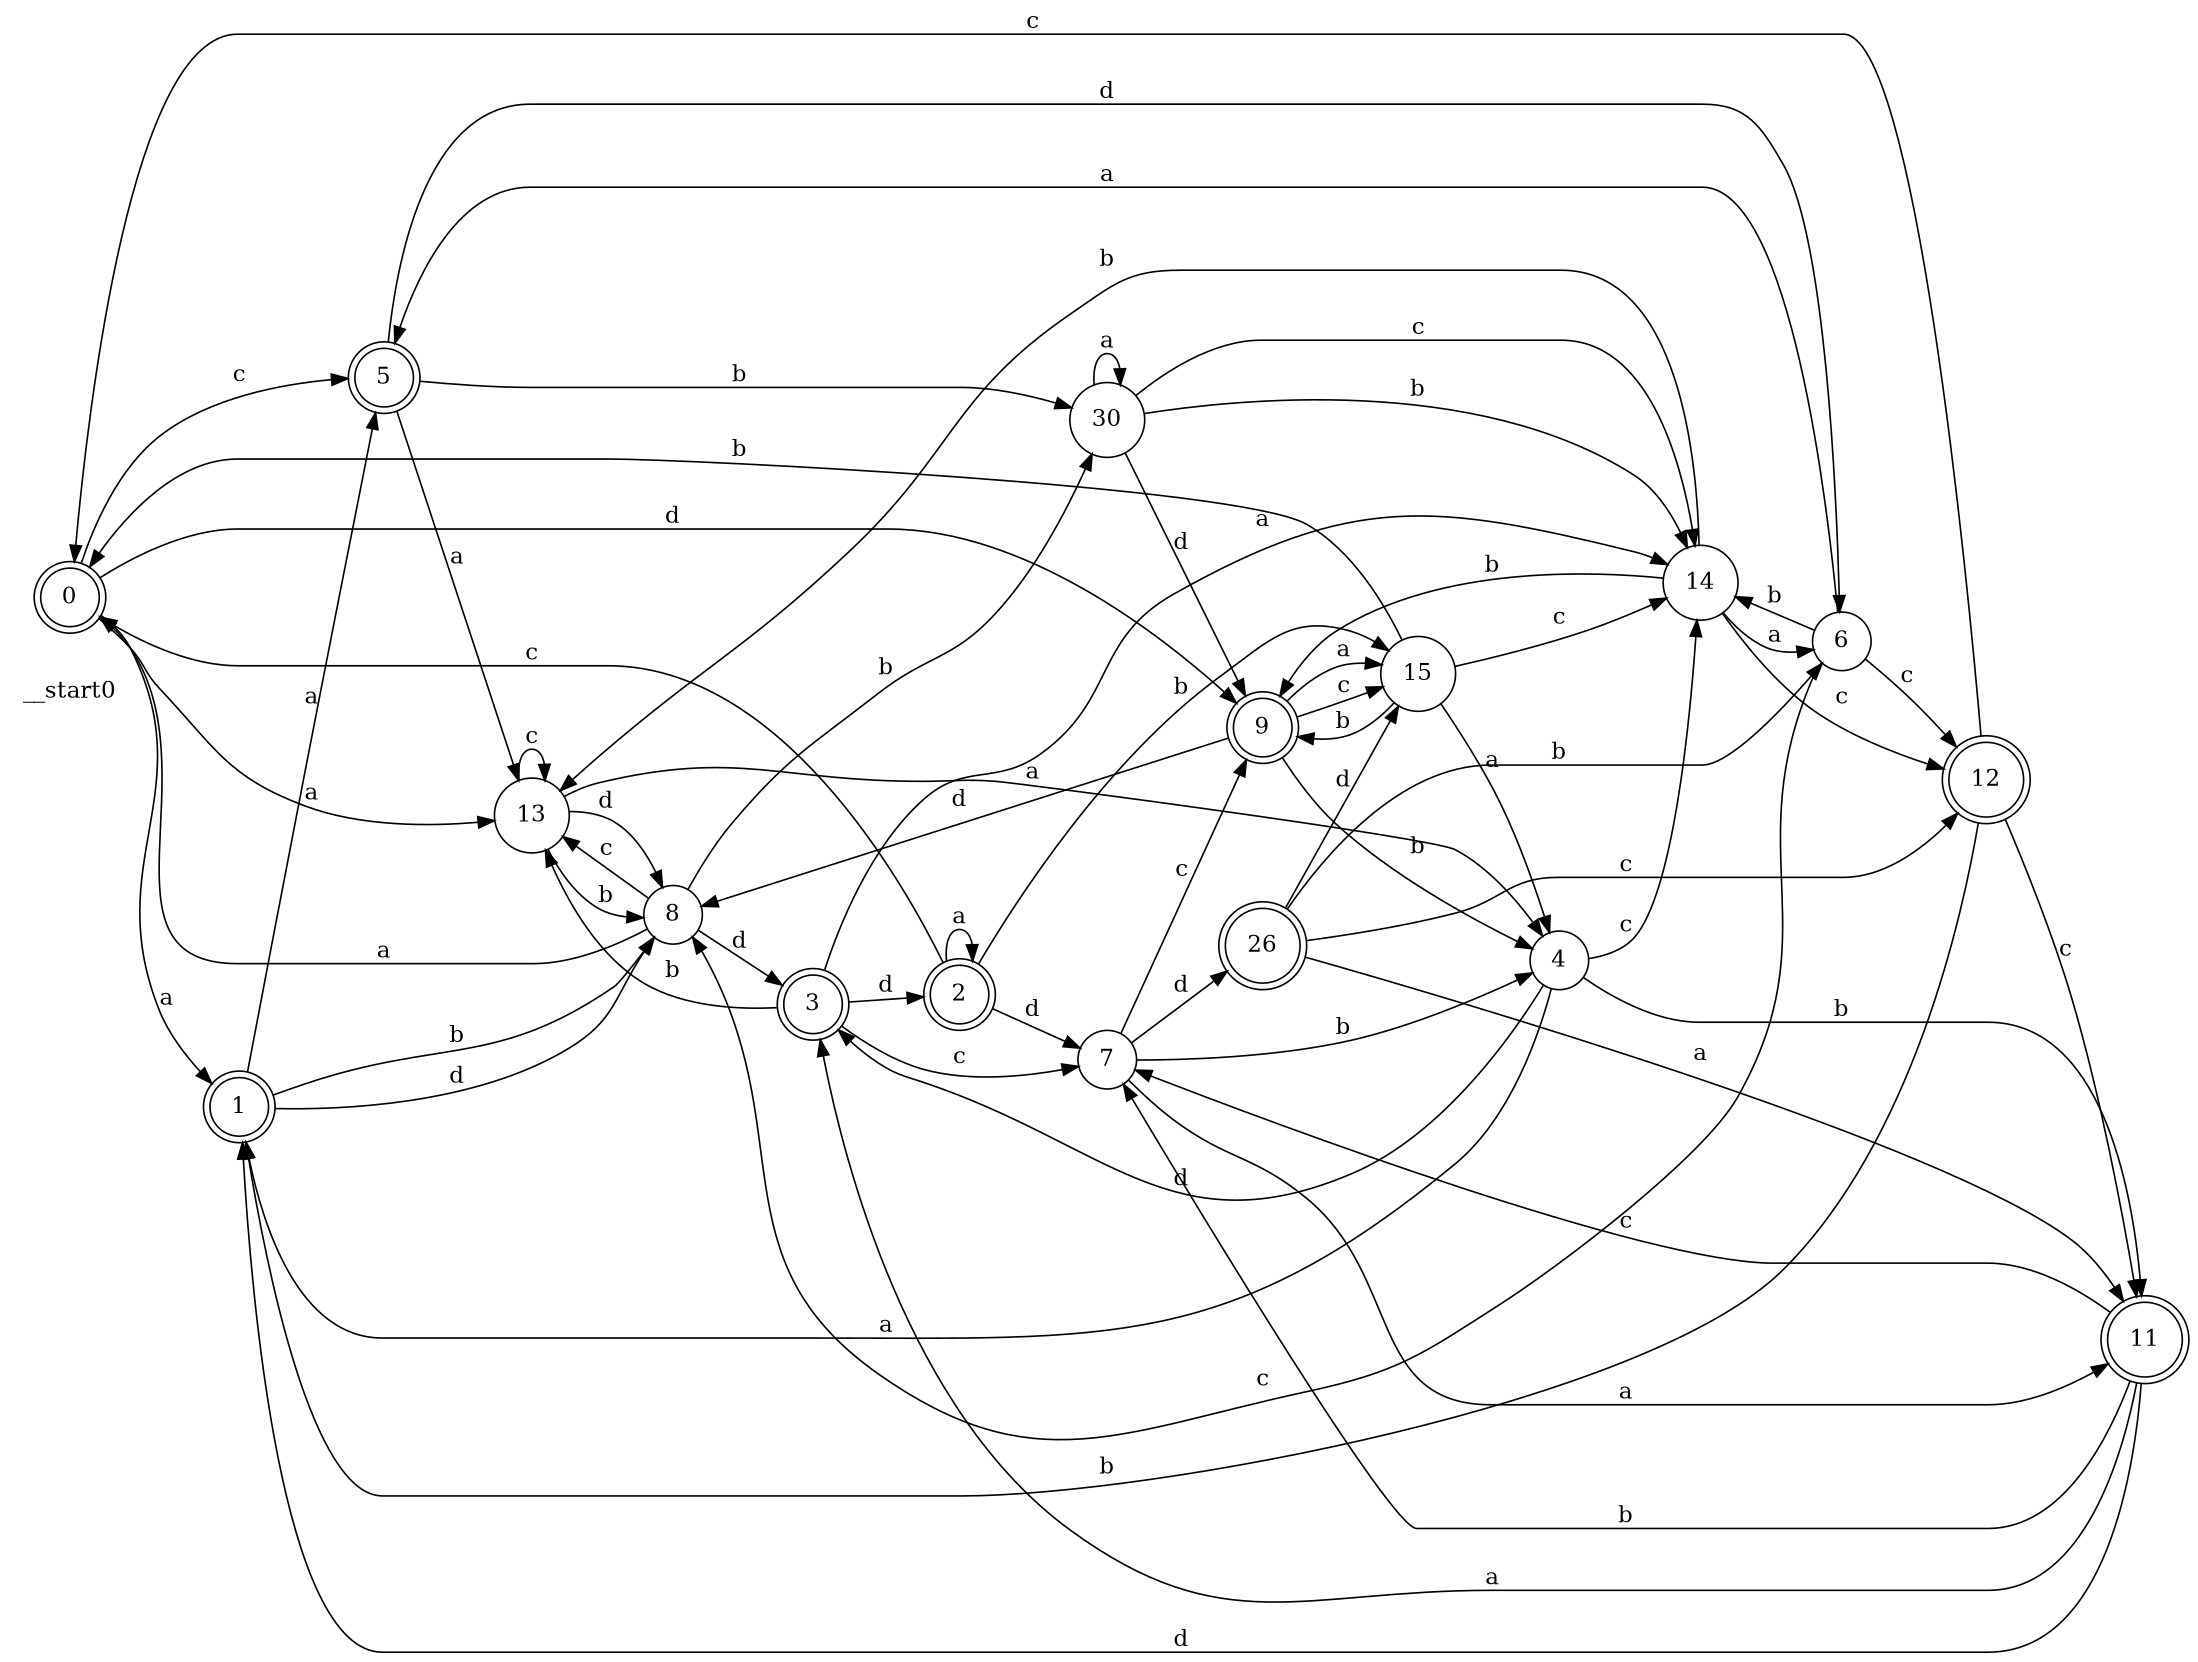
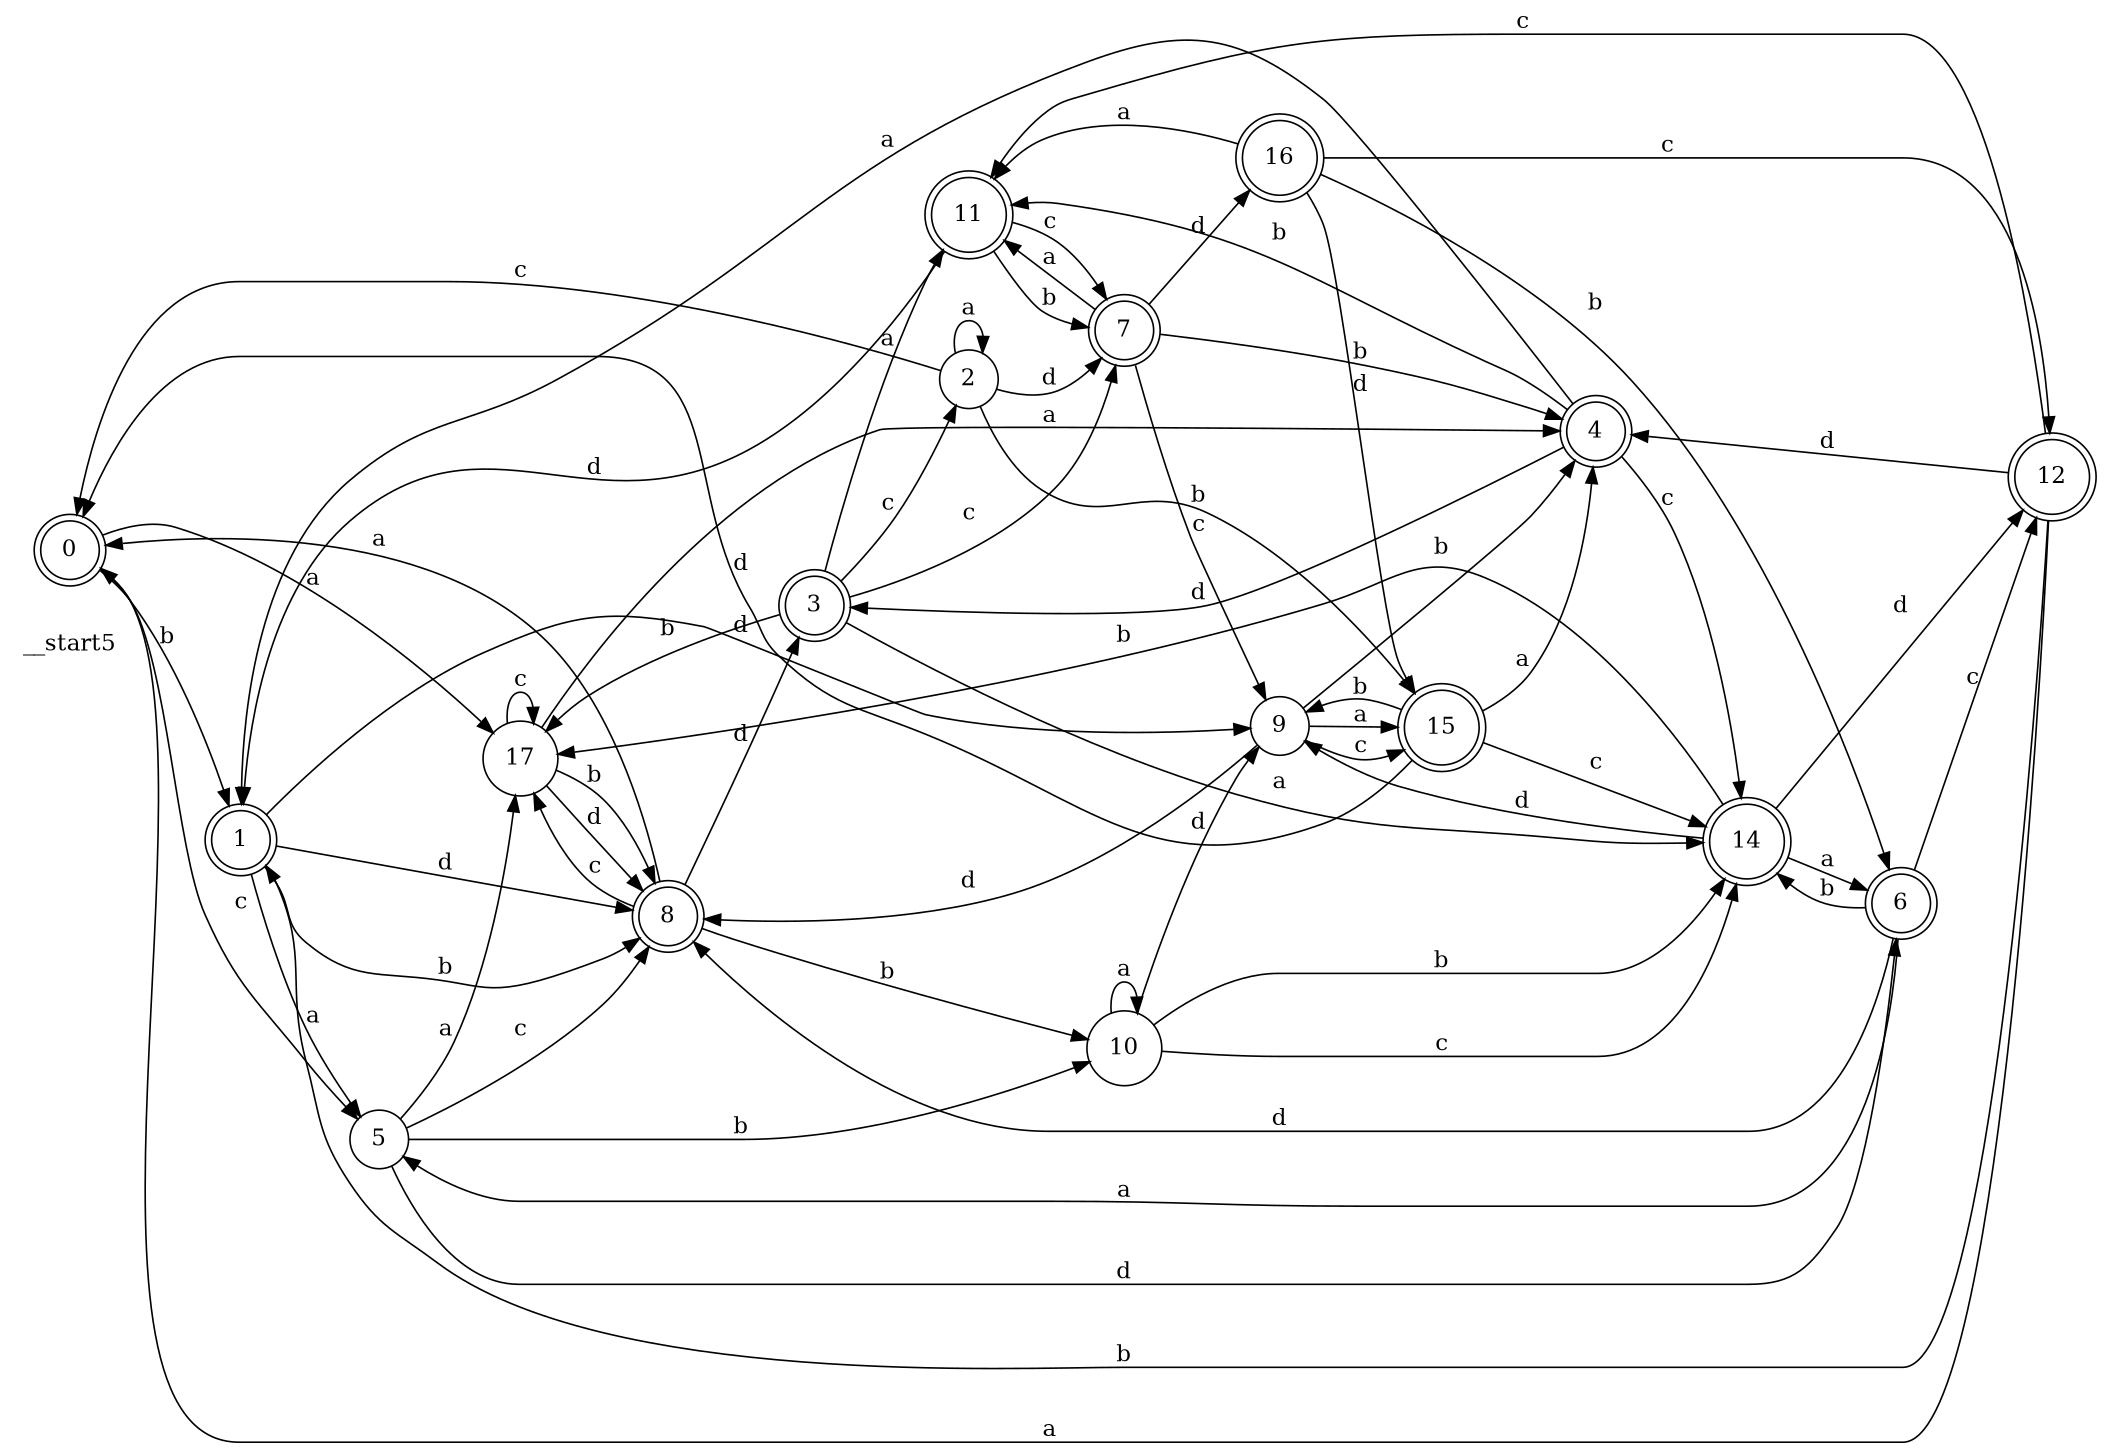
(1033, 22) -> (1050, 1430)
(384, 378) -> (379, 1139)
(1107, 420) -> (1124, 1048)
(740, 450) -> (741, 564)
none -> (1828, 455)
(680, 529) -> (702, 626)
(1493, 566) -> (1523, 802)
(1701, 583) -> (1747, 842)
(1842, 641) -> (1901, 903)
(1418, 674) -> (1442, 728)
(70, 692) -> (70, 645)
(1842, 698) -> (1901, 606)
(1263, 728) -> (1280, 726)
(532, 816) -> (520, 759)
(673, 915) -> (668, 916)
(1263, 946) -> (1280, 158)
(1559, 960) -> (1596, 431)
(886, 986) -> (888, 504)
(960, 995) -> (969, 379)
(167, 999) -> (168, 637)
none -> (533, 1058)
(1107, 1060) -> (1124, 330)
(1263, 1380) -> (1280, 1119)
(1385, 1595) -> (872, 415)
